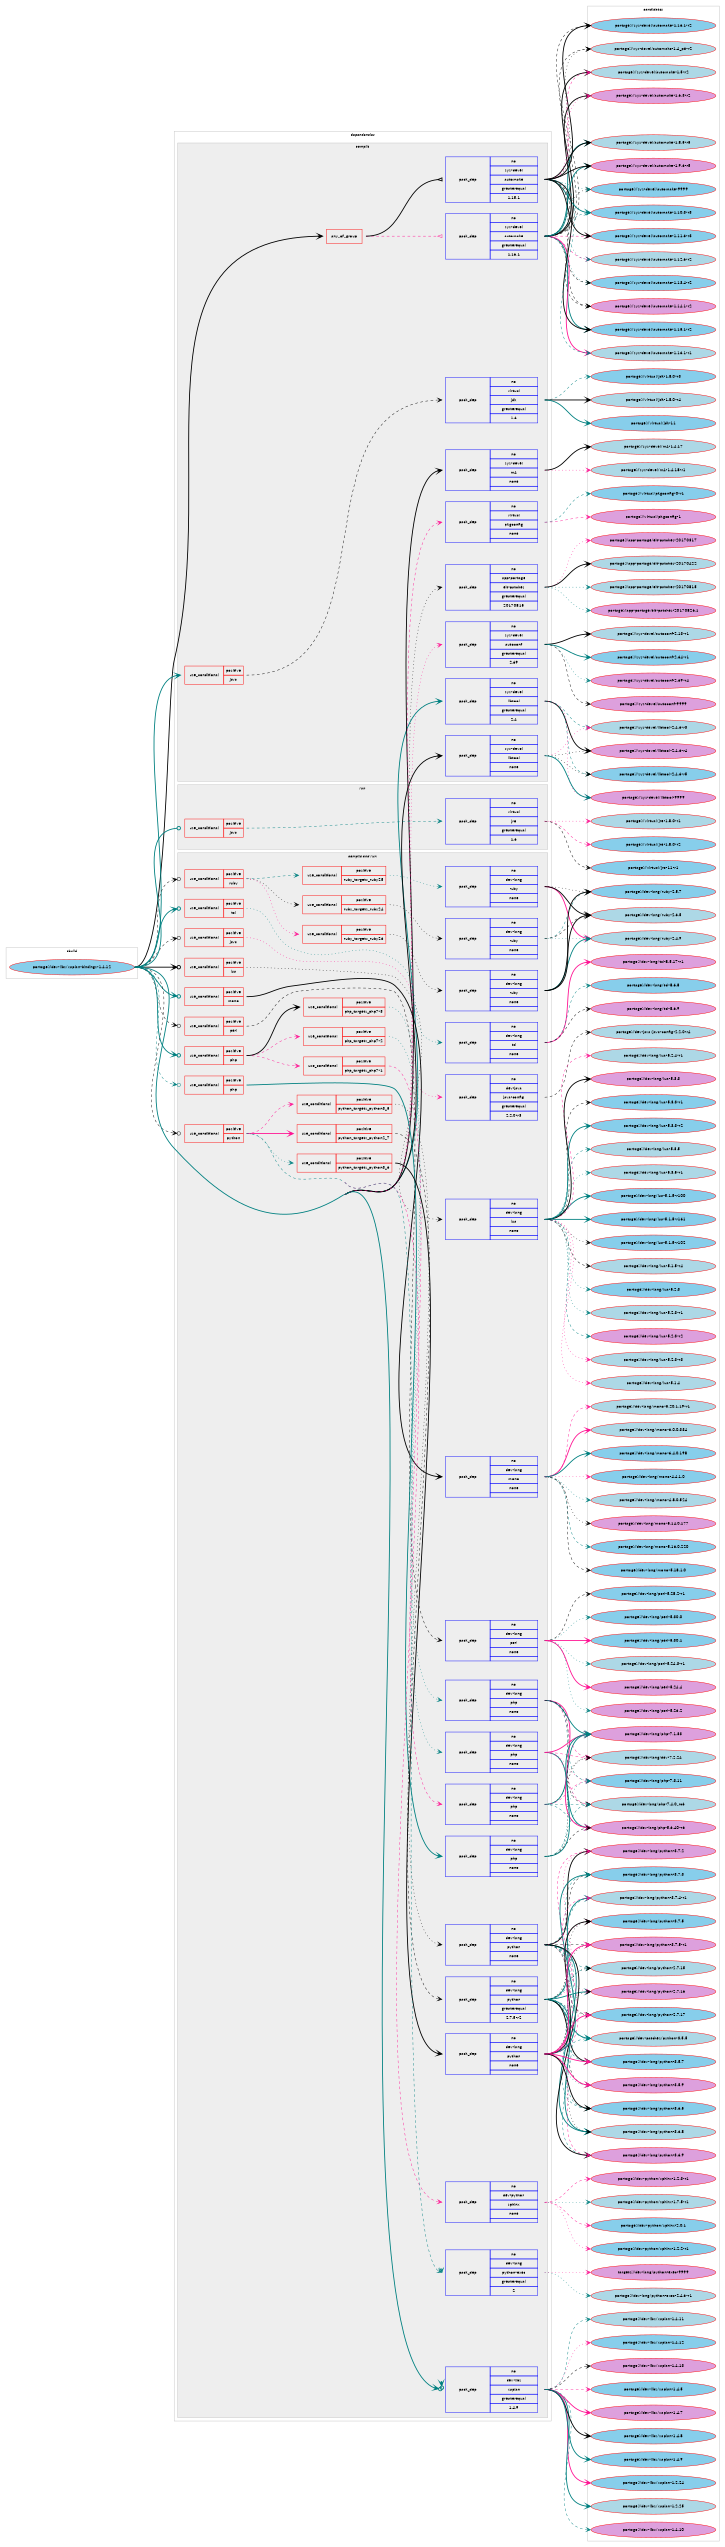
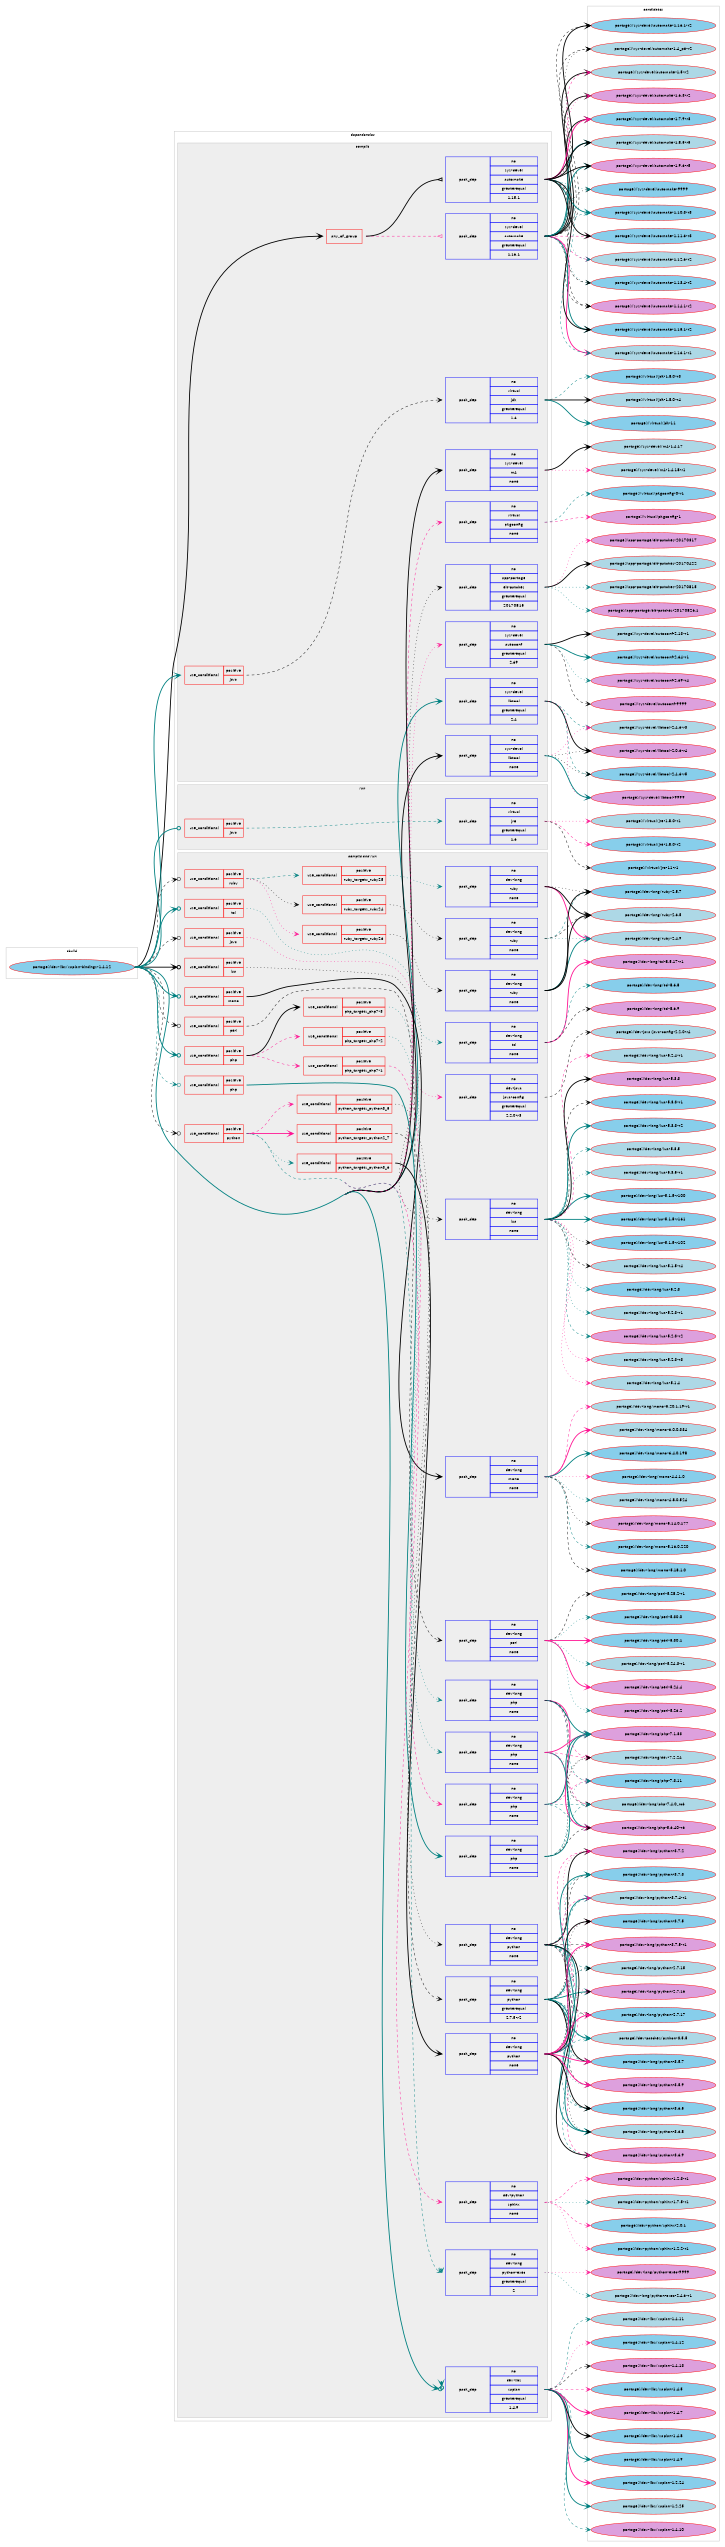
none -> (653, 119)
(653, 751) -> (653, 751)
(653, 2272) -> (653, 2272)
